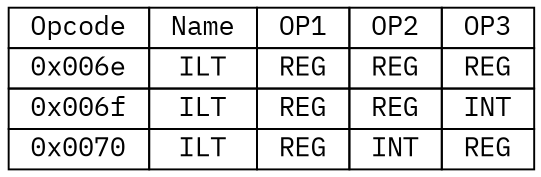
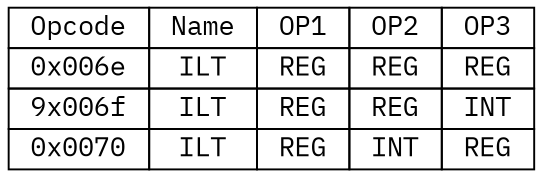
(79, 108) -> (79, 108)
